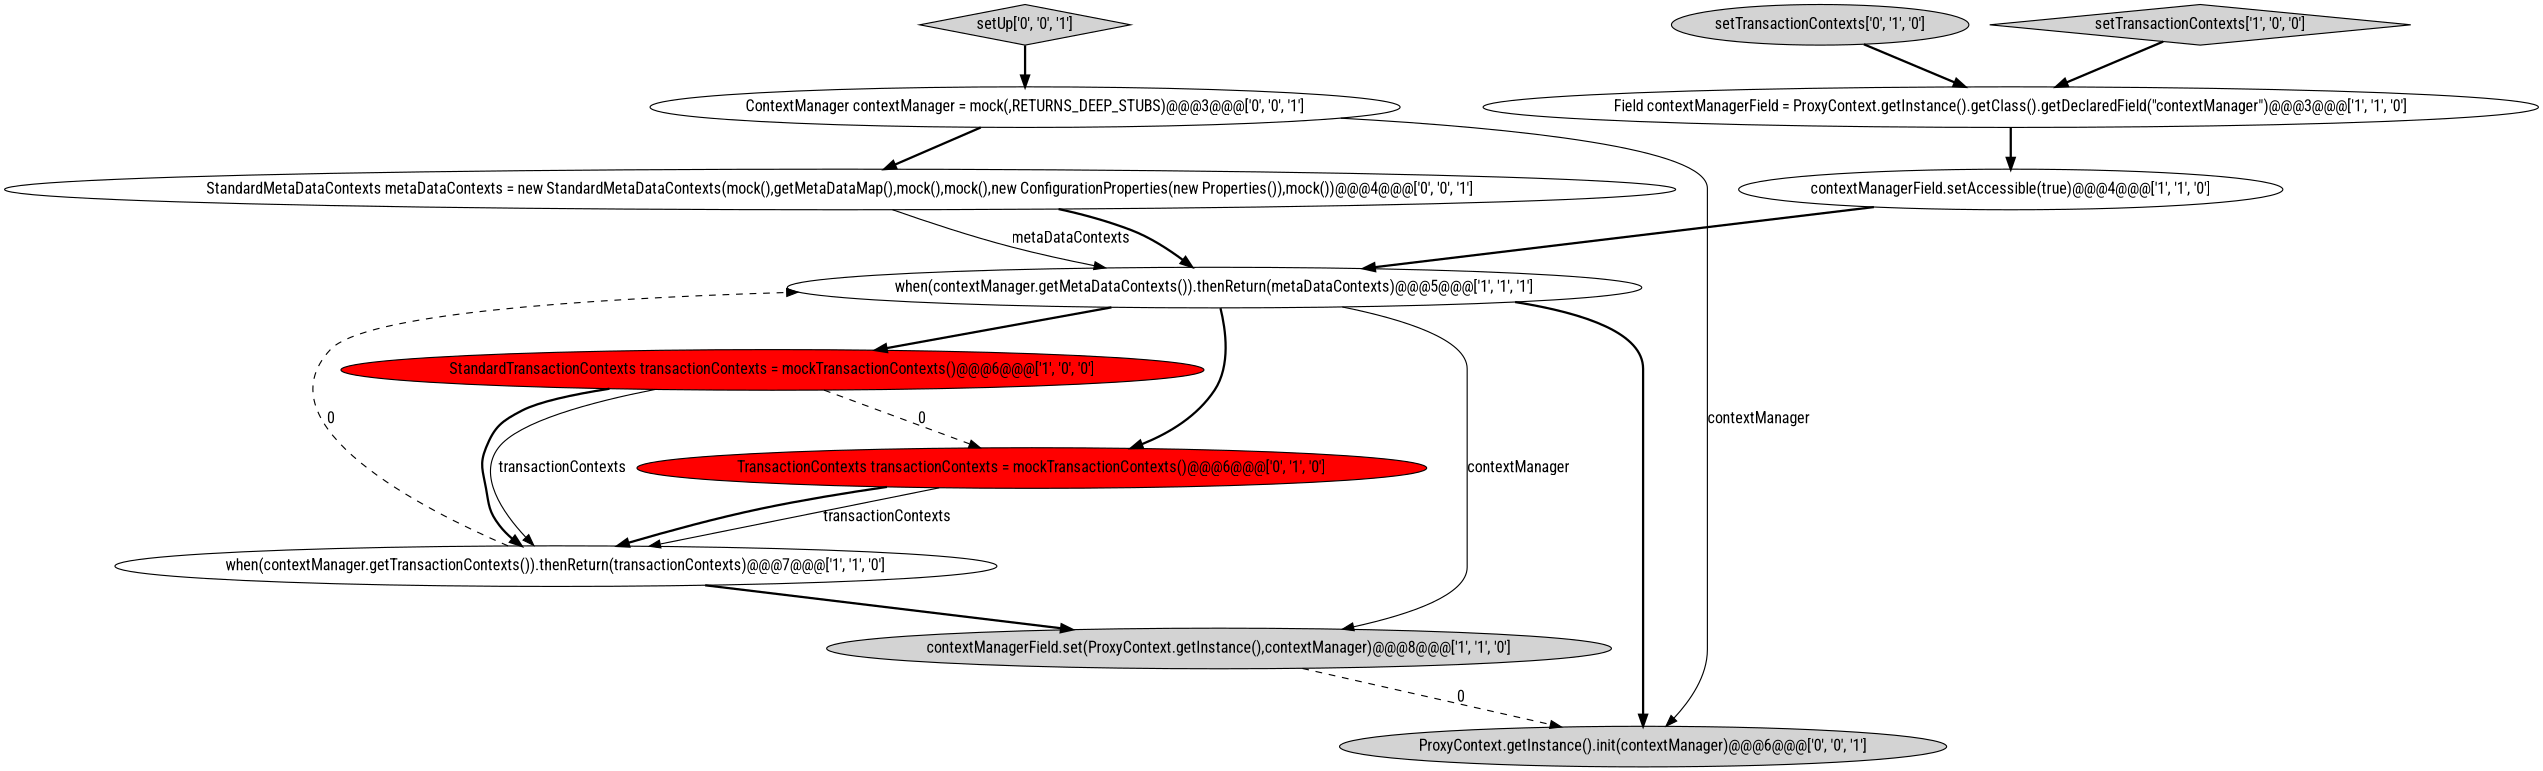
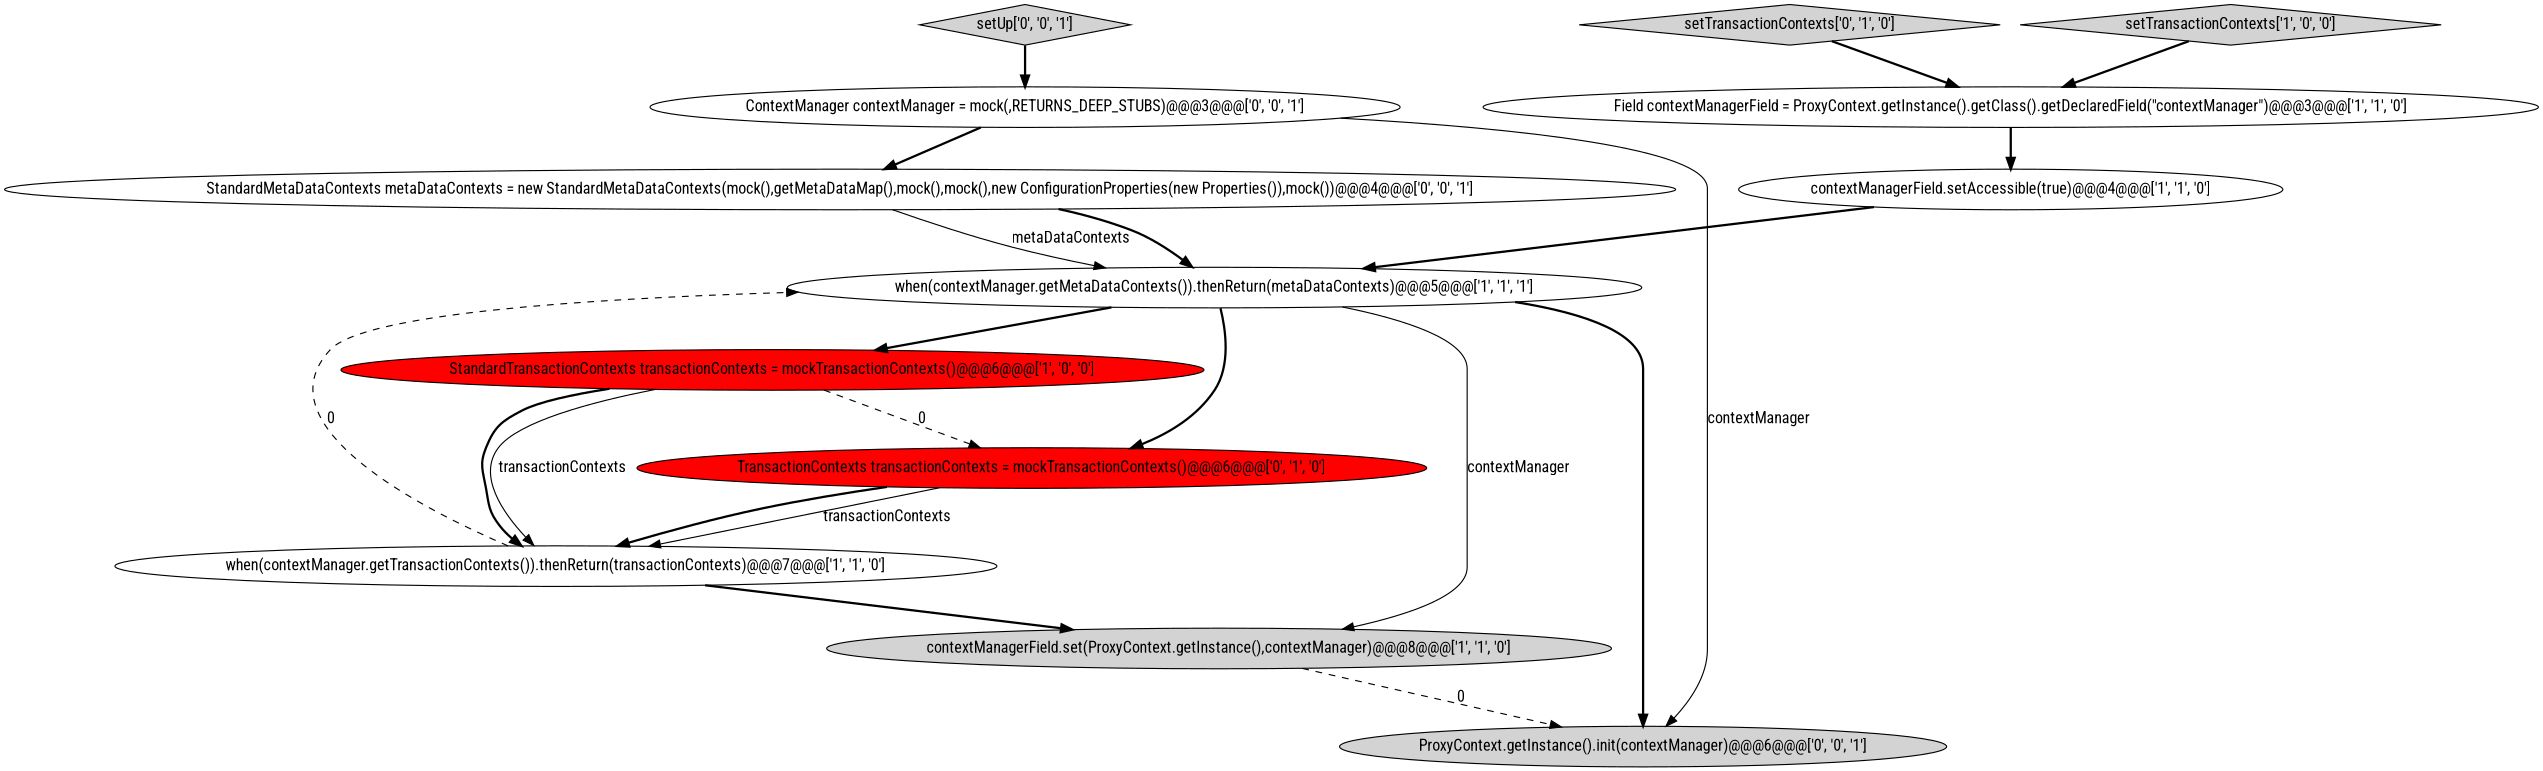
(1820, 25) -> (1790, 25)
